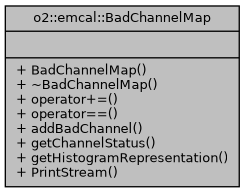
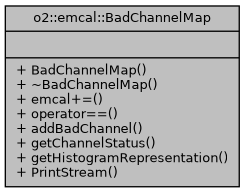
(67, 100) -> (60, 100)
